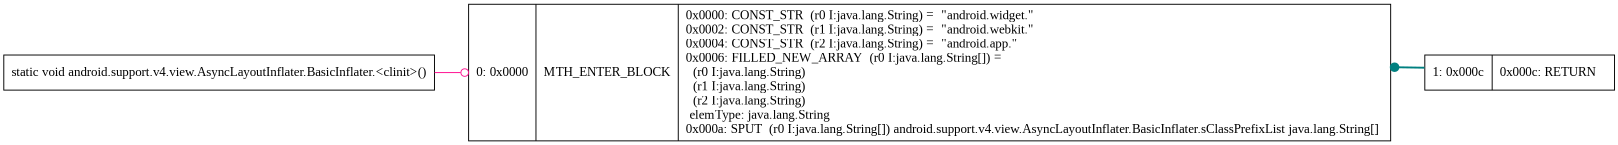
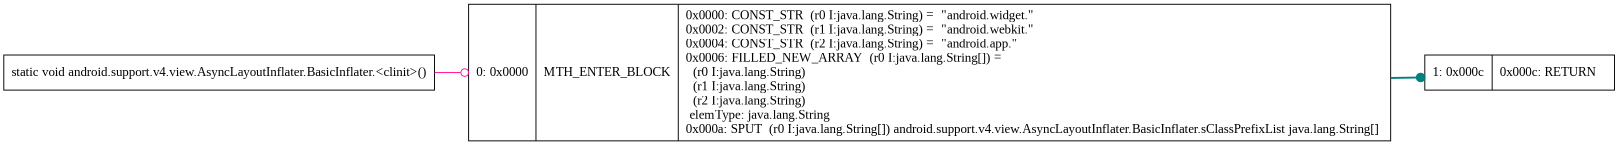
(1411, 67) -> (1404, 78)
